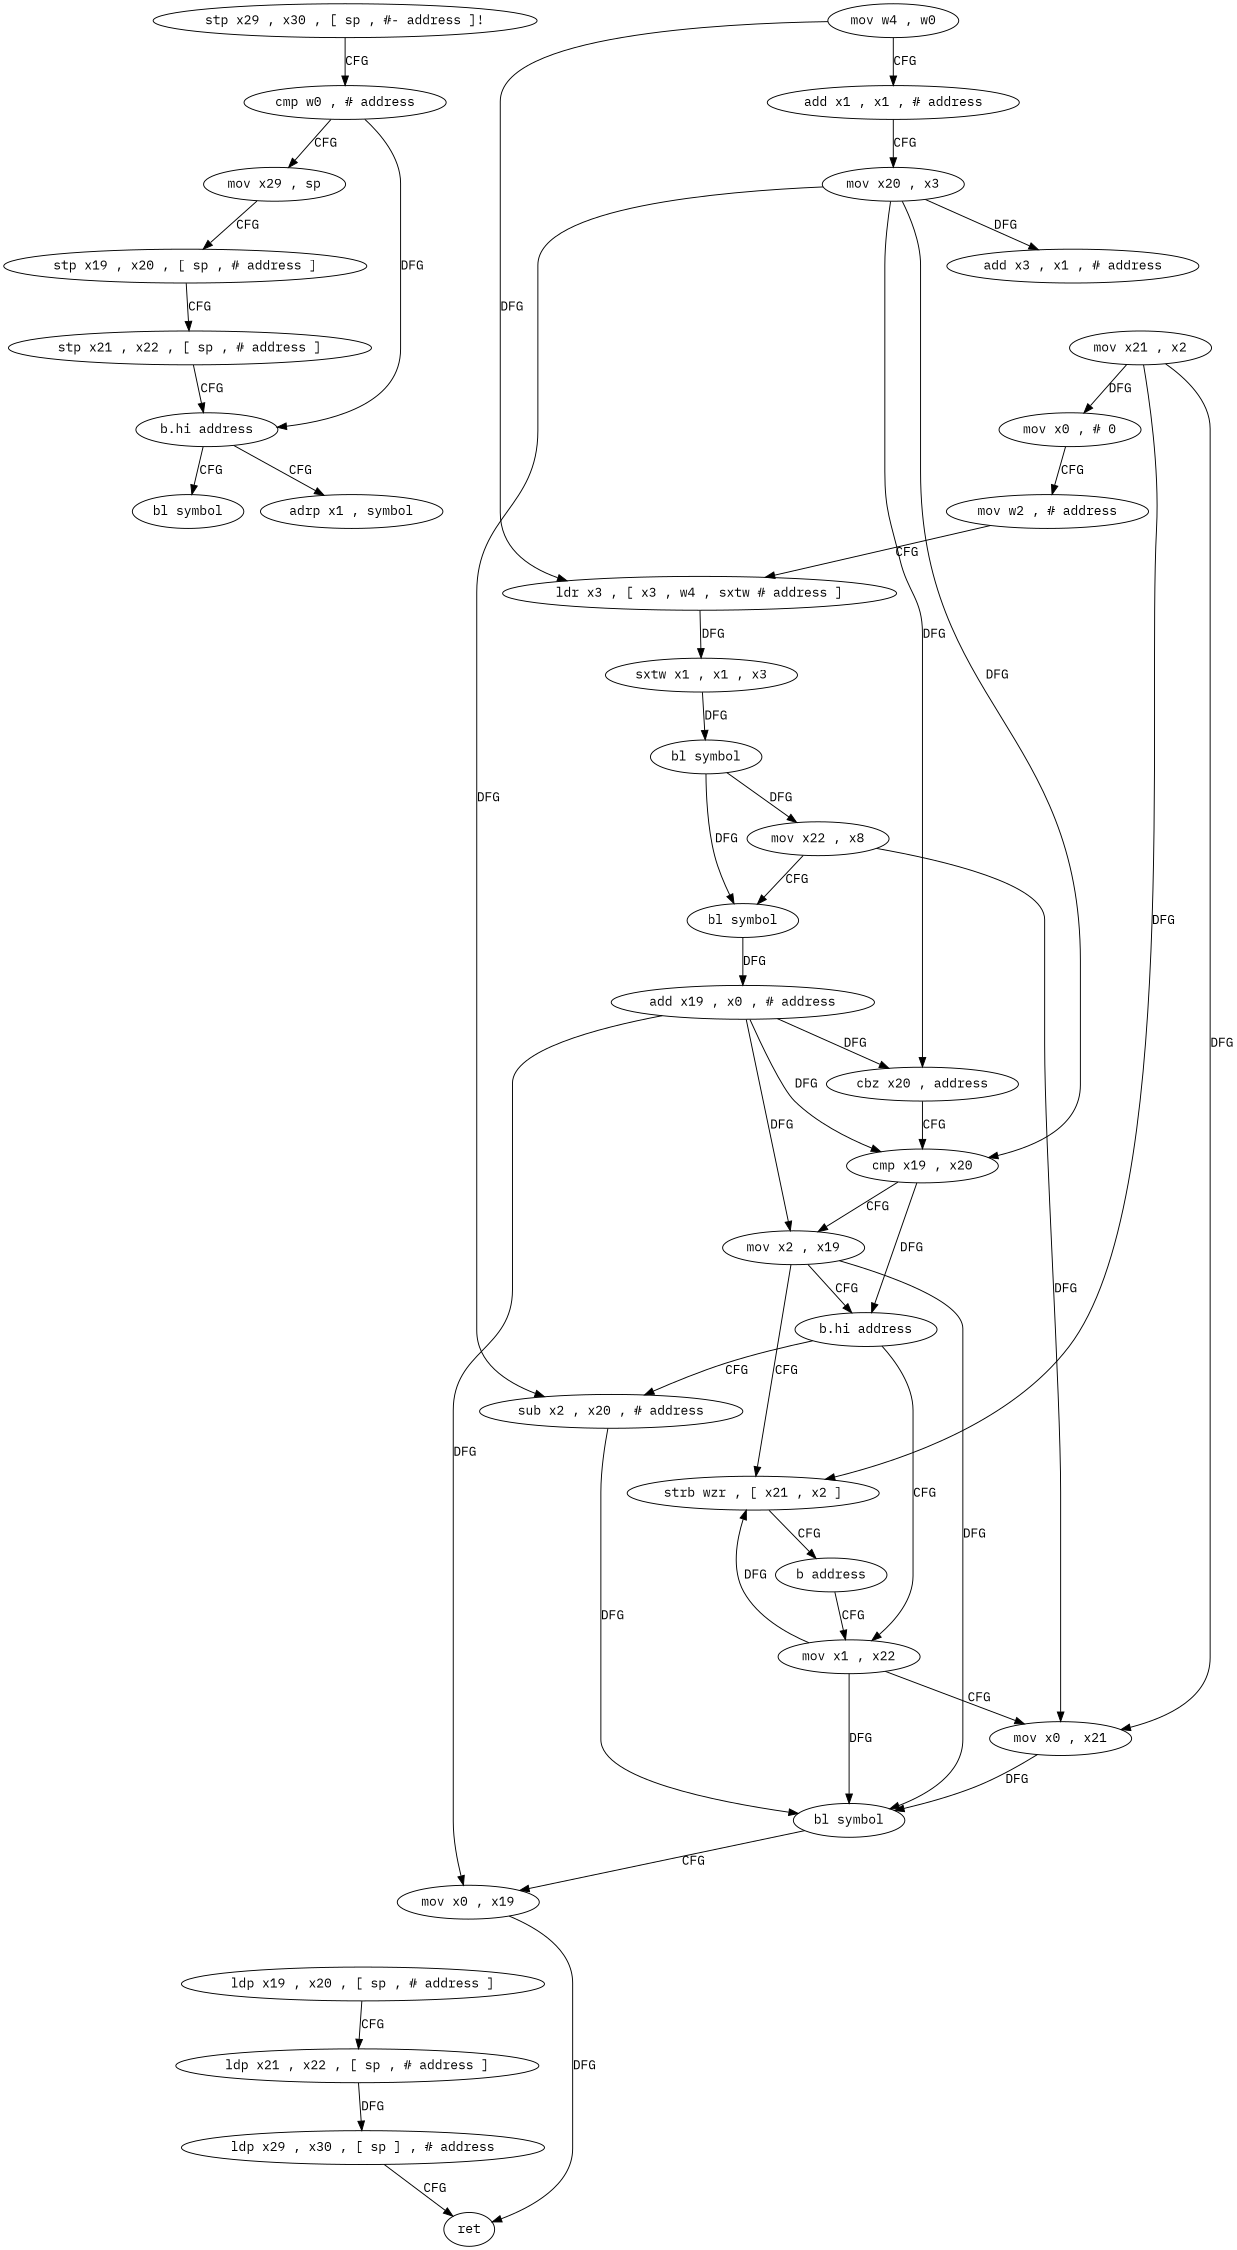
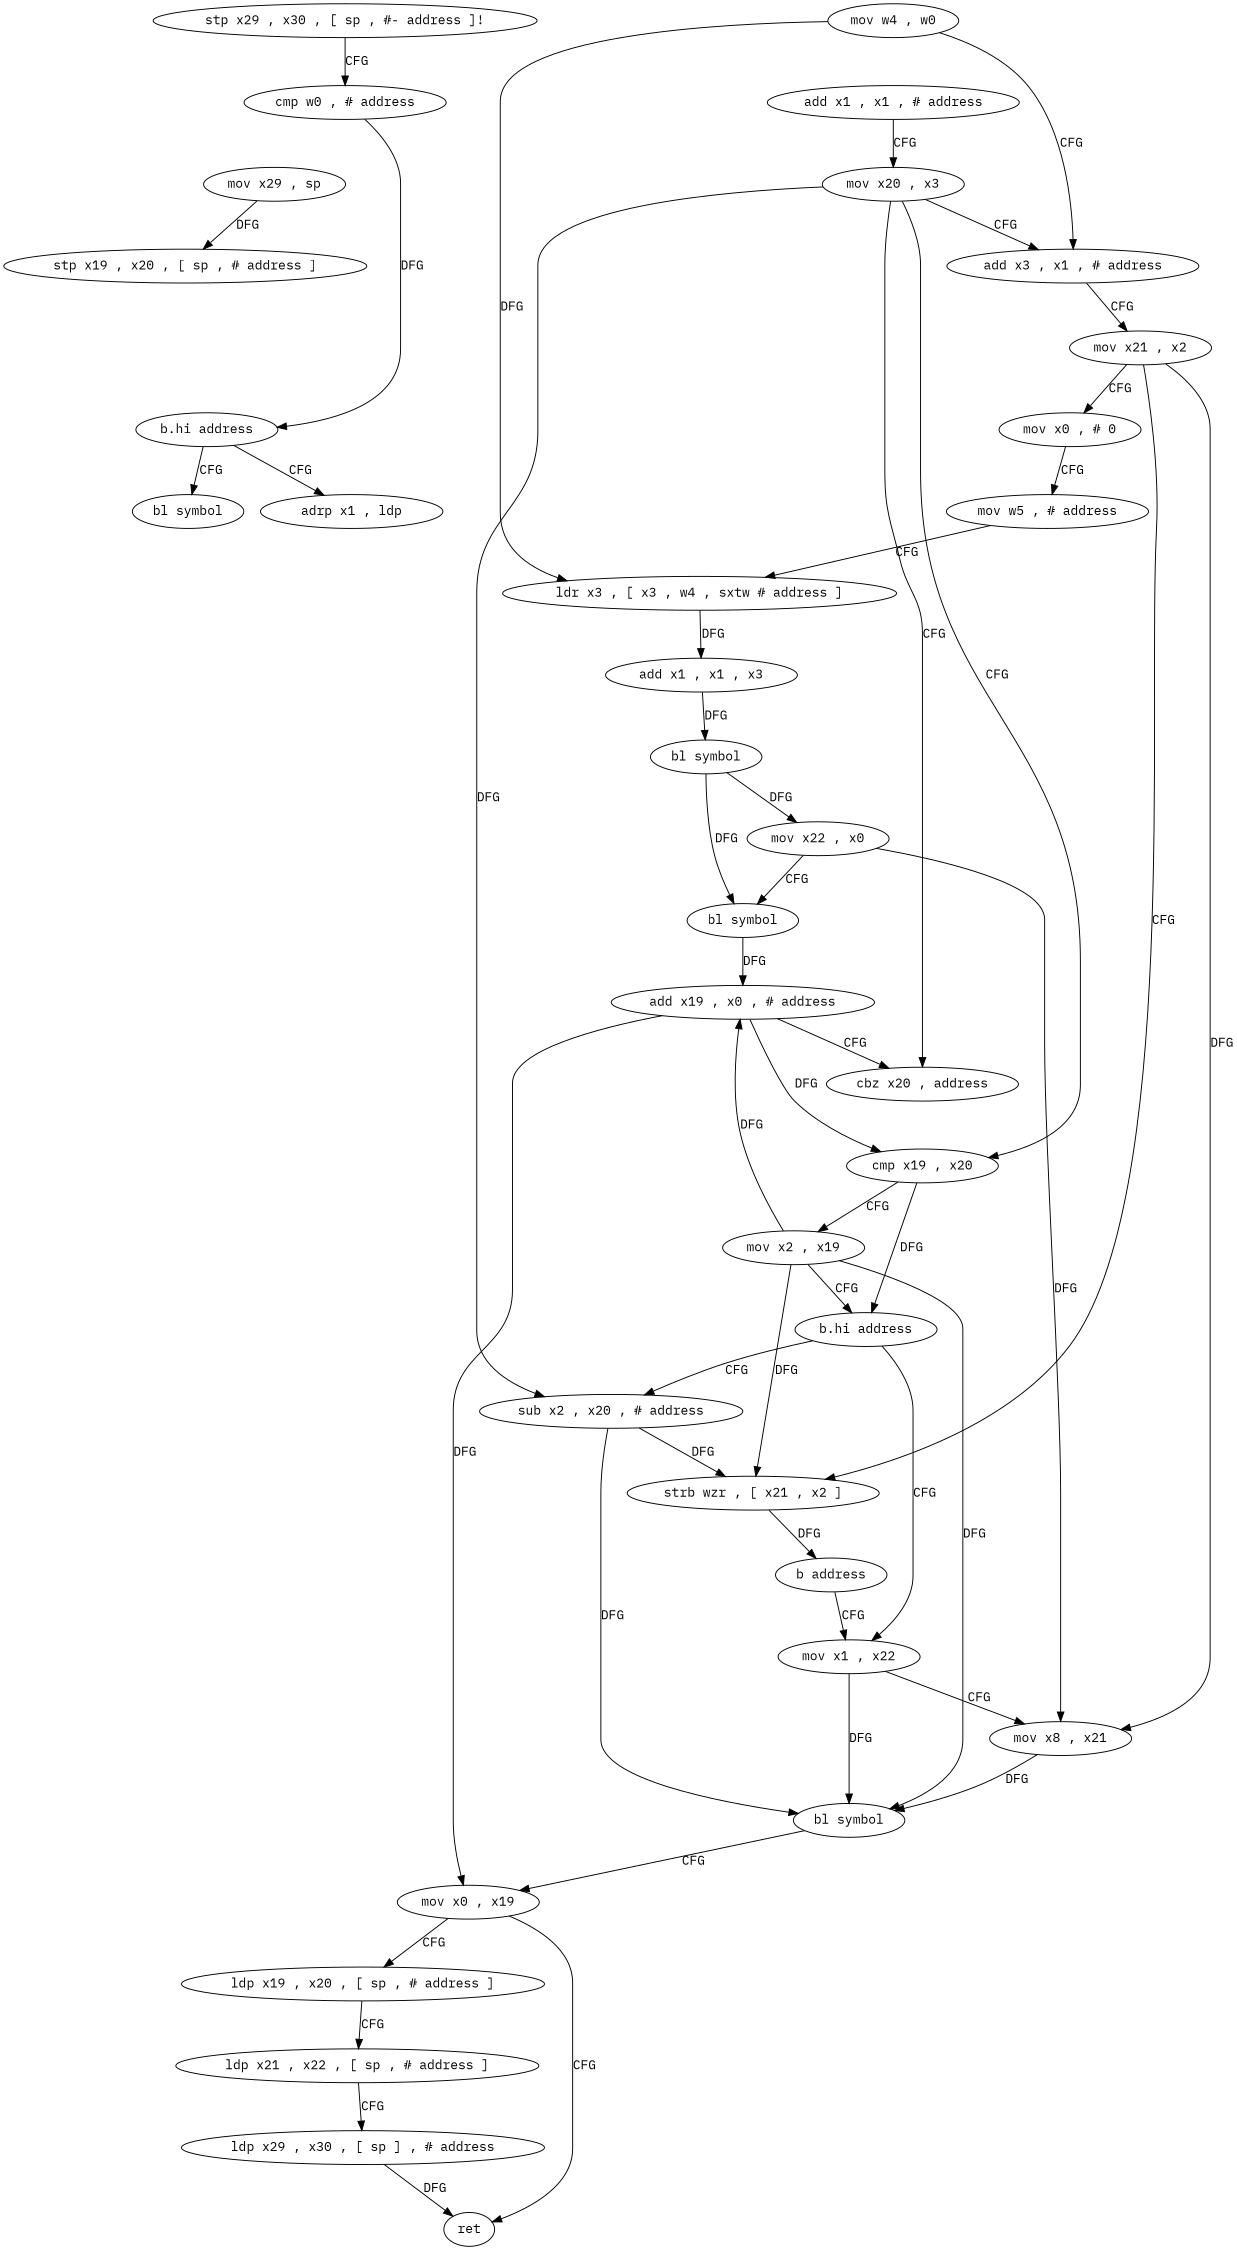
(893, 57) -> (1044, 110)
(313, 140) -> none
(248, 225) -> (248, 225)
(1006, 225) -> (1006, 225)
none -> (1104, 304)
(190, 348) -> none
(1120, 389) -> (1120, 389)
(352, 512) -> (352, 512)
(1047, 512) -> (1047, 512)
(934, 634) -> (934, 634)
(701, 675) -> (701, 675)
(997, 675) -> (997, 675)
(818, 839) -> (818, 839)
(1164, 921) -> (1164, 921)
(855, 1043) -> (855, 1043)
(922, 1120) -> none
(767, 1121) -> (741, 1134)
(787, 1370) -> (787, 1370)
(809, 1534) -> (809, 1534)
(746, 1596) -> (678, 1450)
(1061, 1739) -> (1061, 1739)
none -> (420, 1940)
(584, 2066) -> (584, 2066)
(373, 2107) -> (373, 2107)
(435, 2188) -> (435, 2188)
